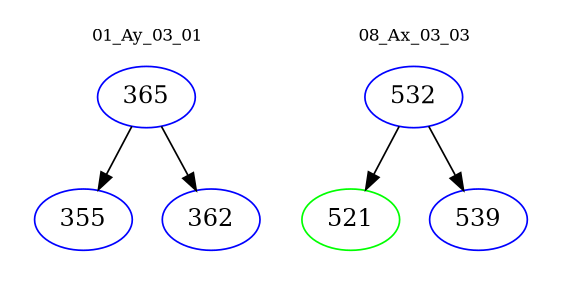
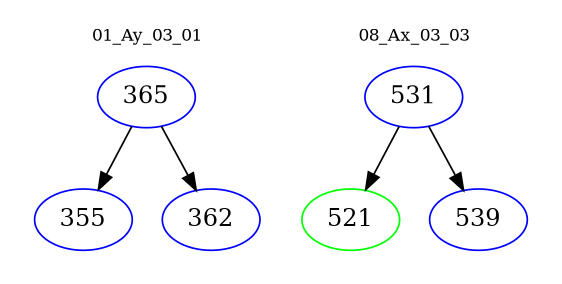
(414, 97) -> (414, 97)
